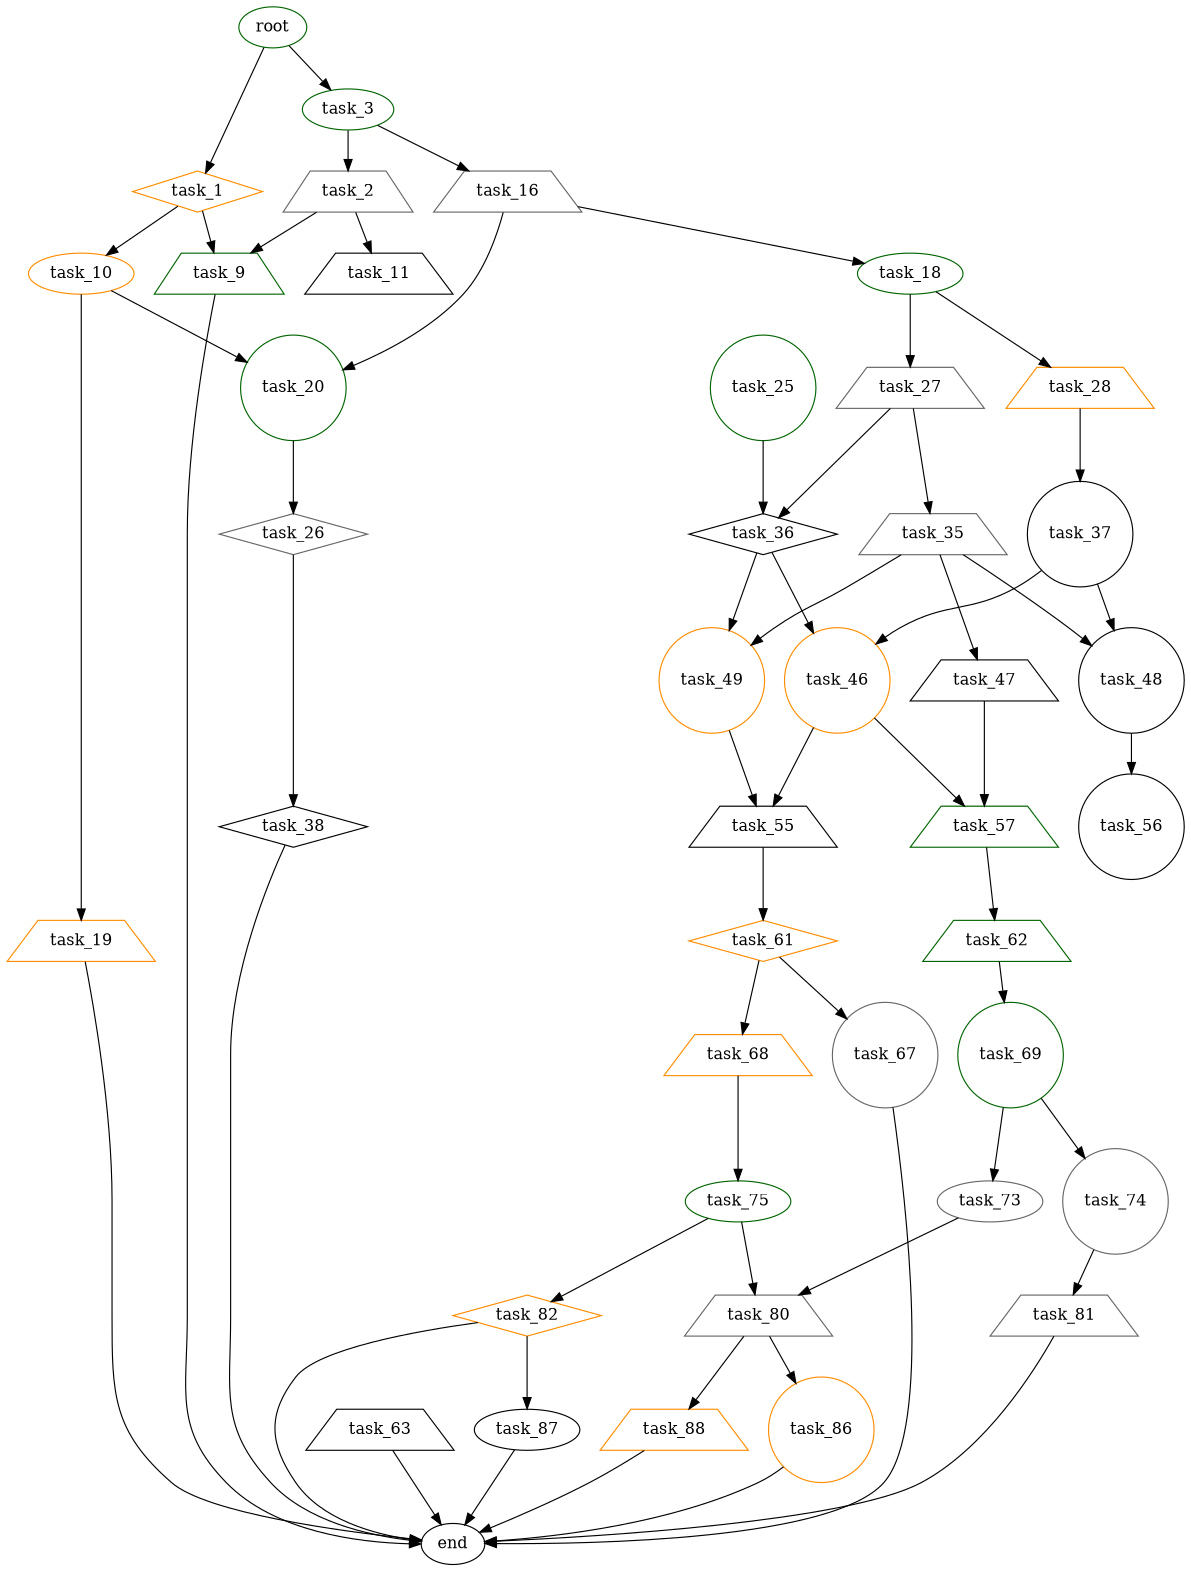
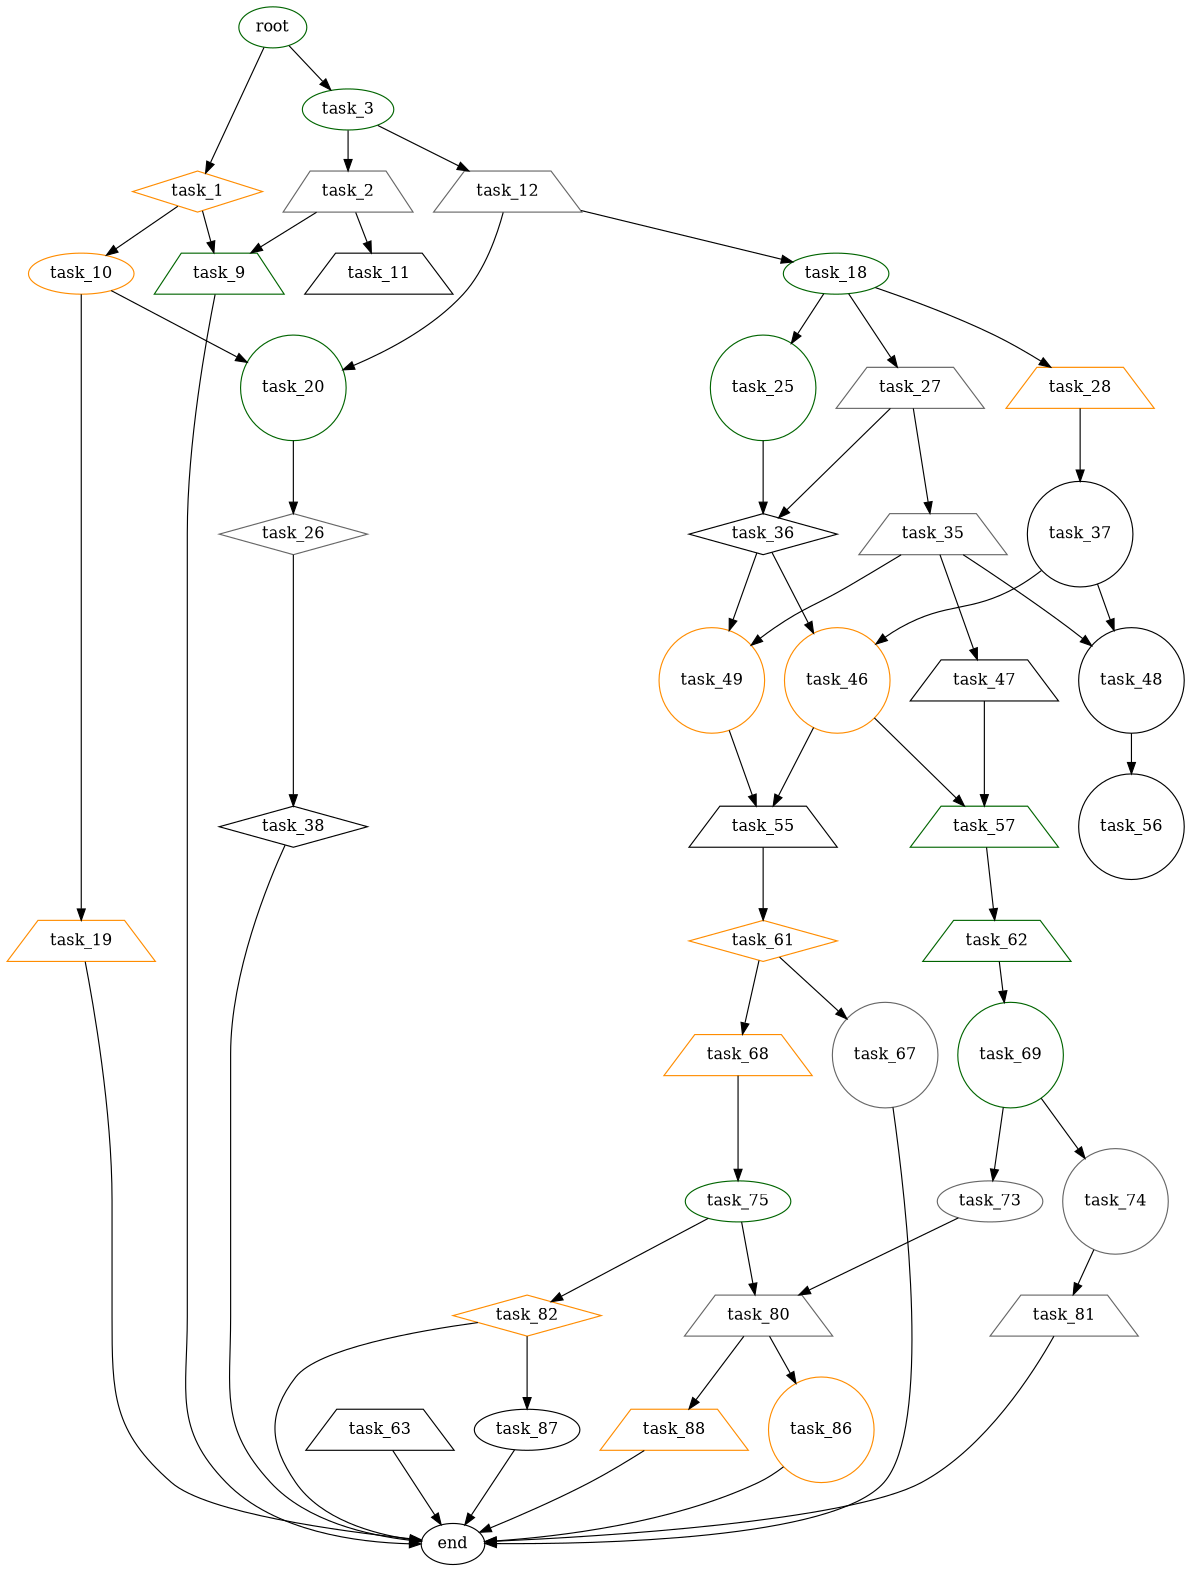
(508, 192) -> (508, 192)
none -> (811, 314)
